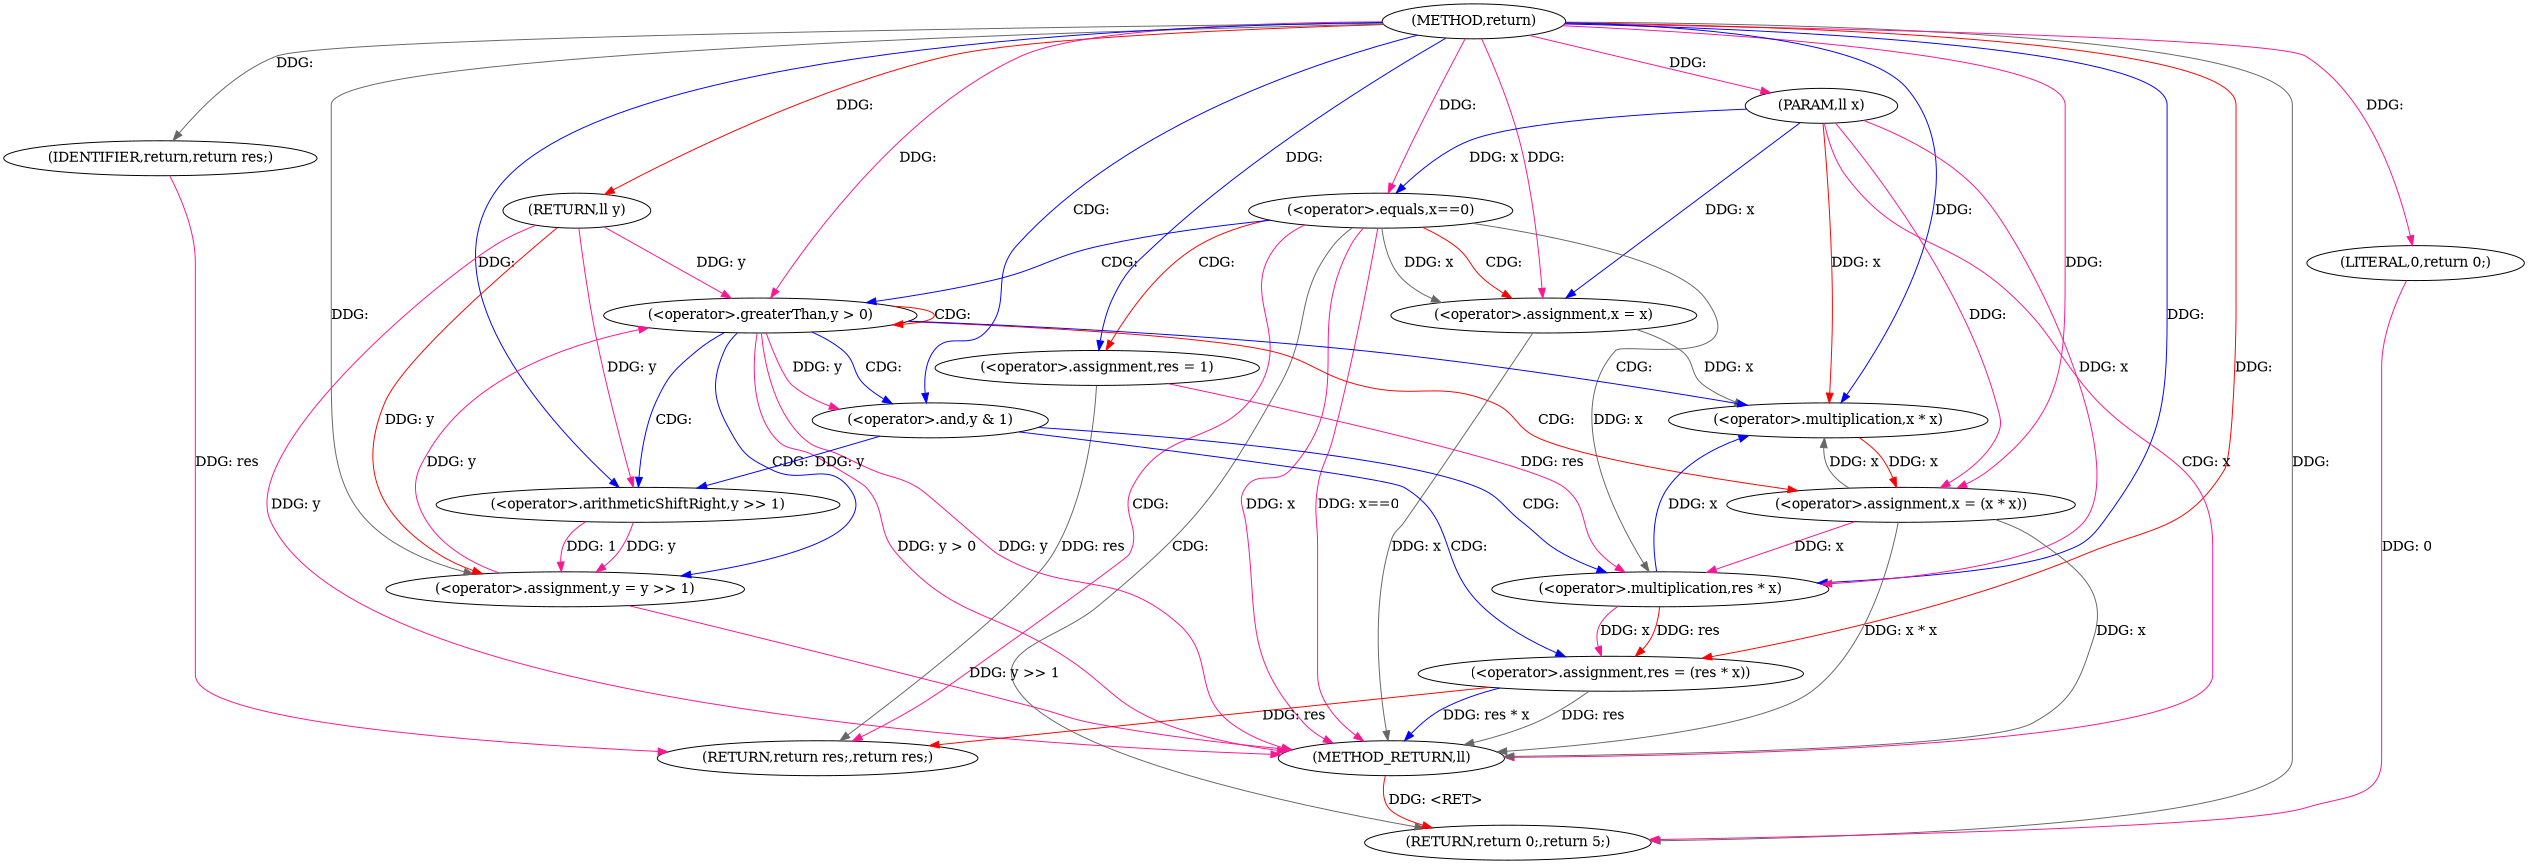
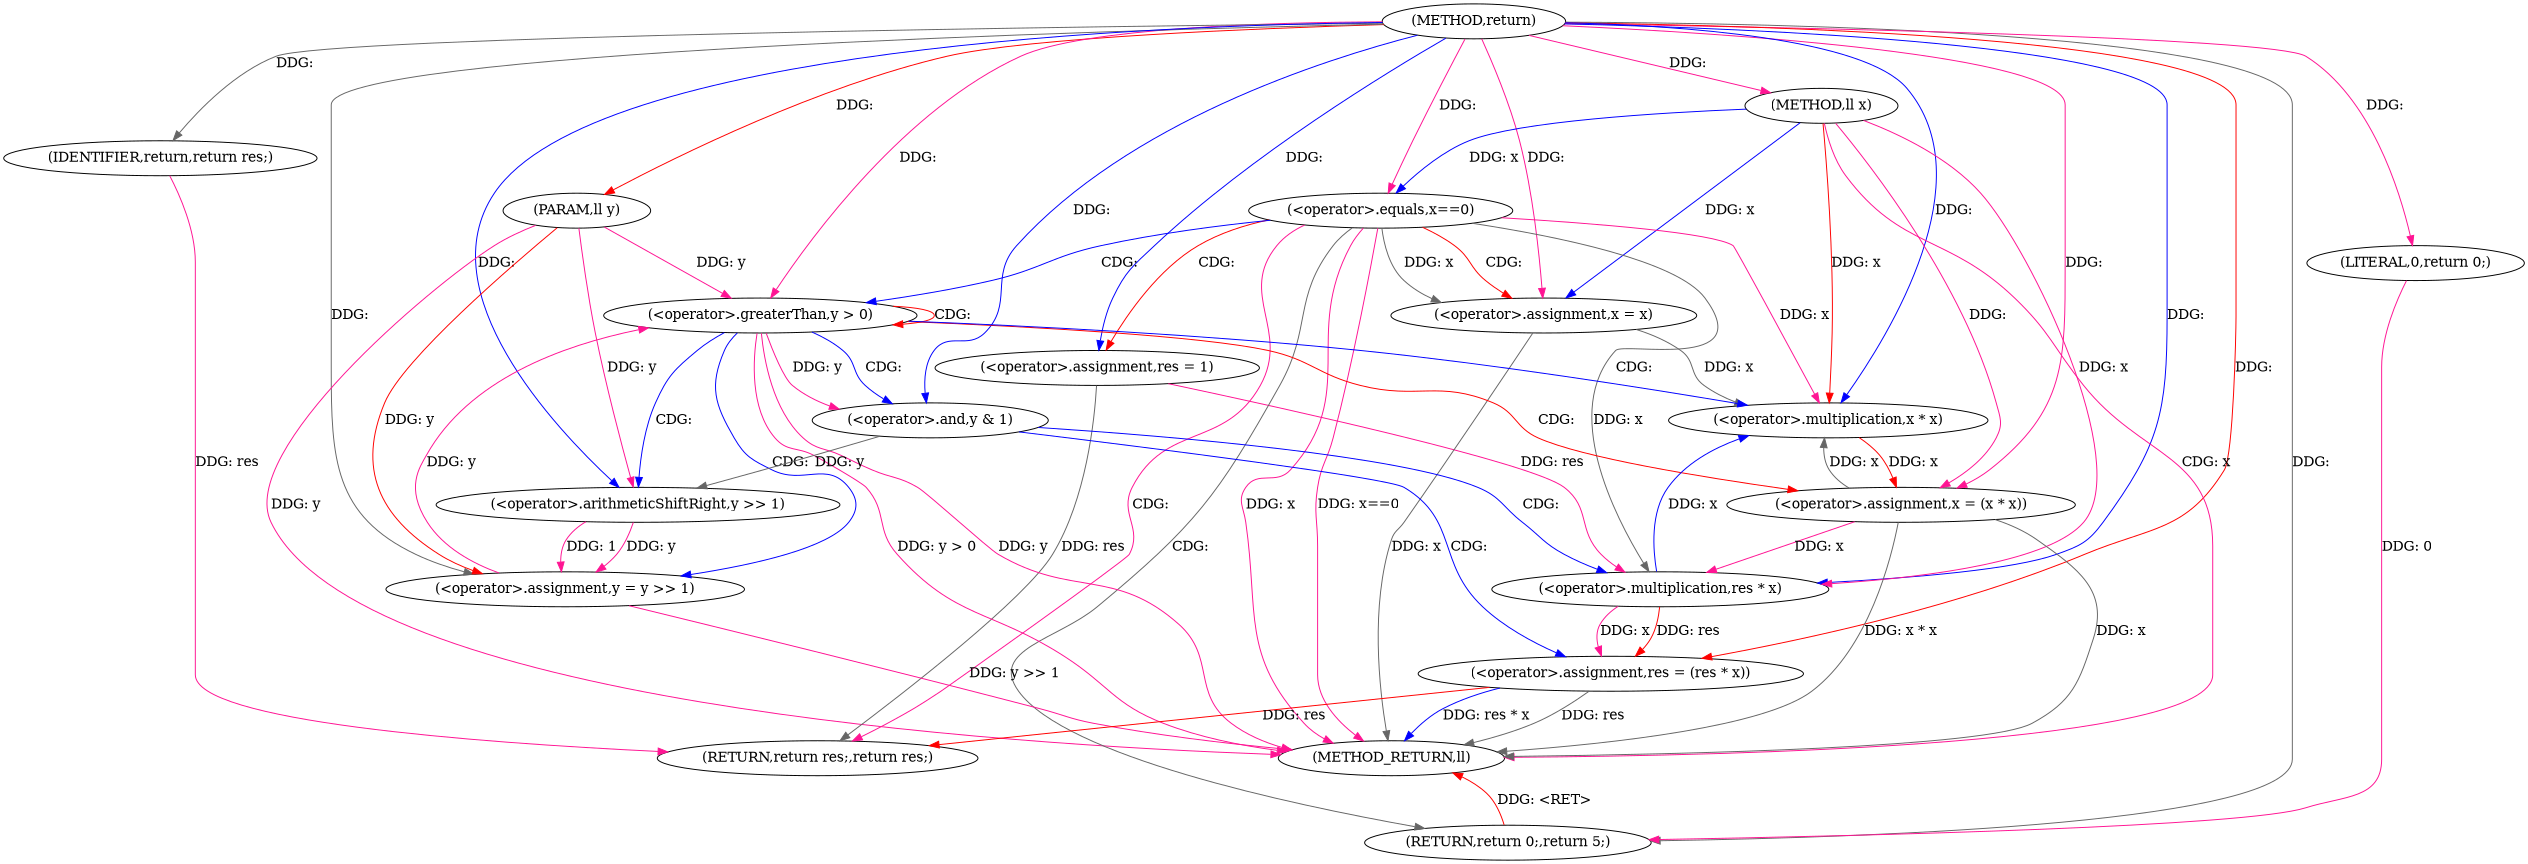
(1821, 106) -> (1821, 106)
(577, 211) -> (577, 211)
(1094, 211) -> (1094, 211)
none -> (1702, 237)
(793, 461) -> (793, 461)
(1390, 810) -> (1489, 796)
